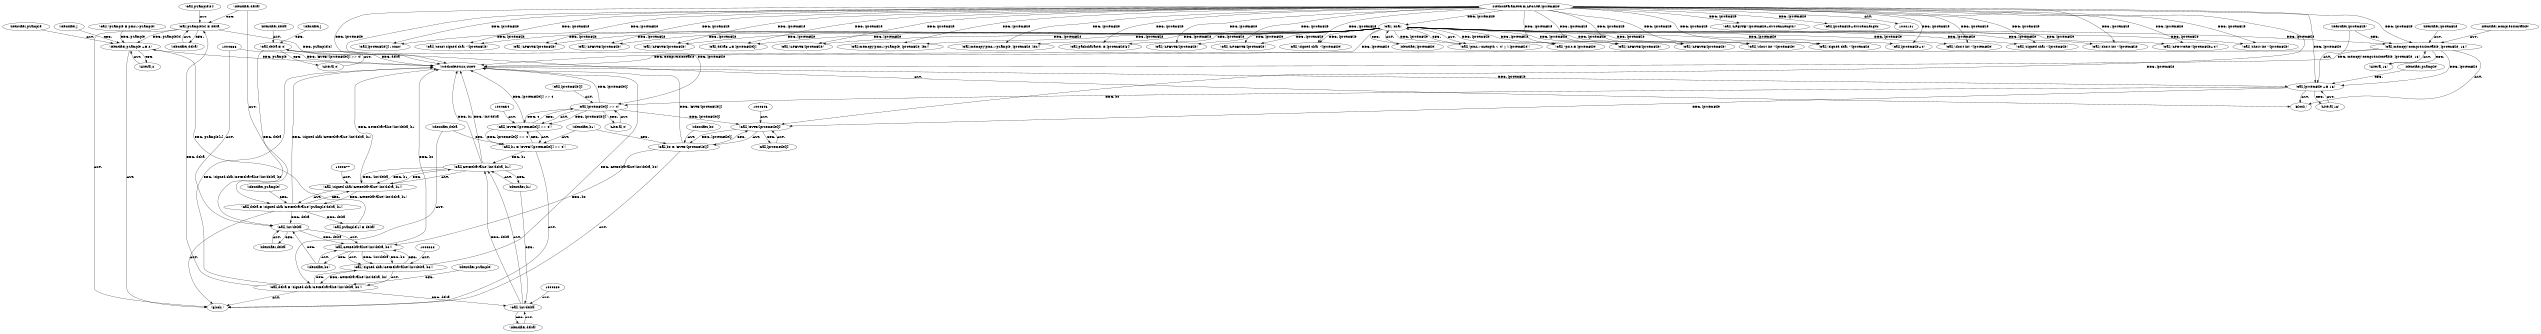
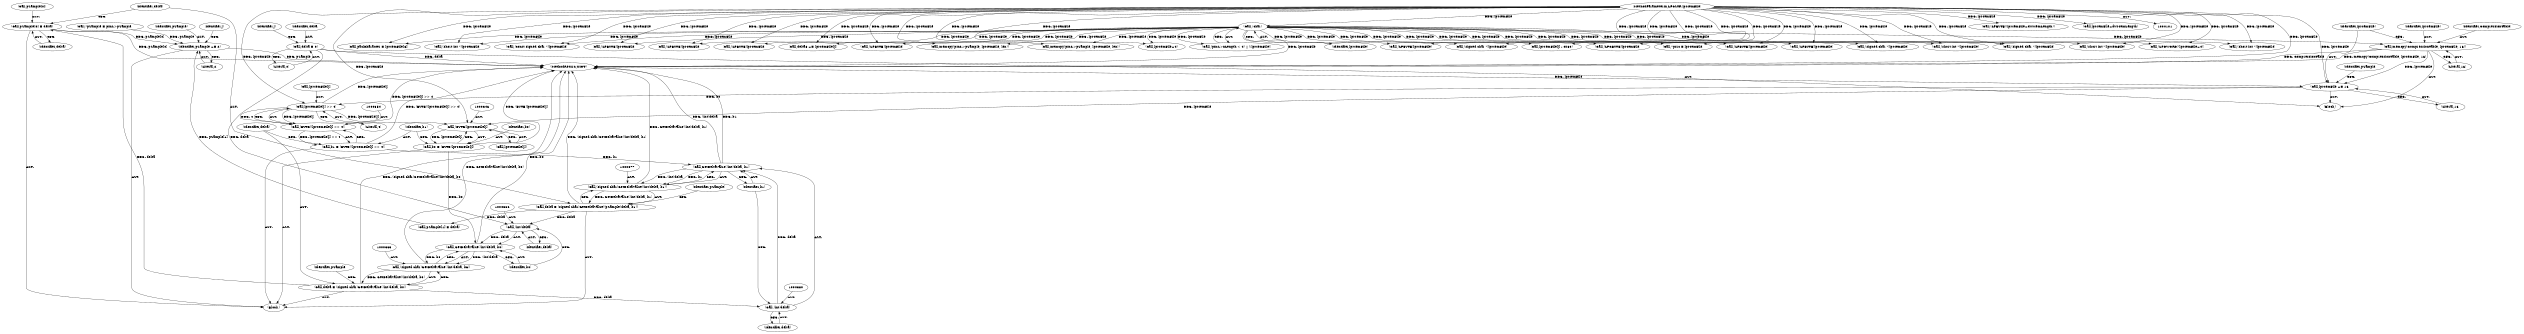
(1995, 10) -> none
(1231, 37) -> (528, 37)
(320, 60) -> (445, 96)
(418, 177) -> (711, 177)
